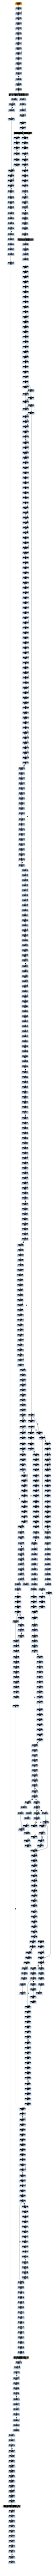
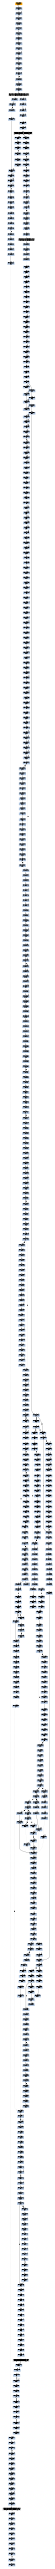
none -> (44, 1792)
